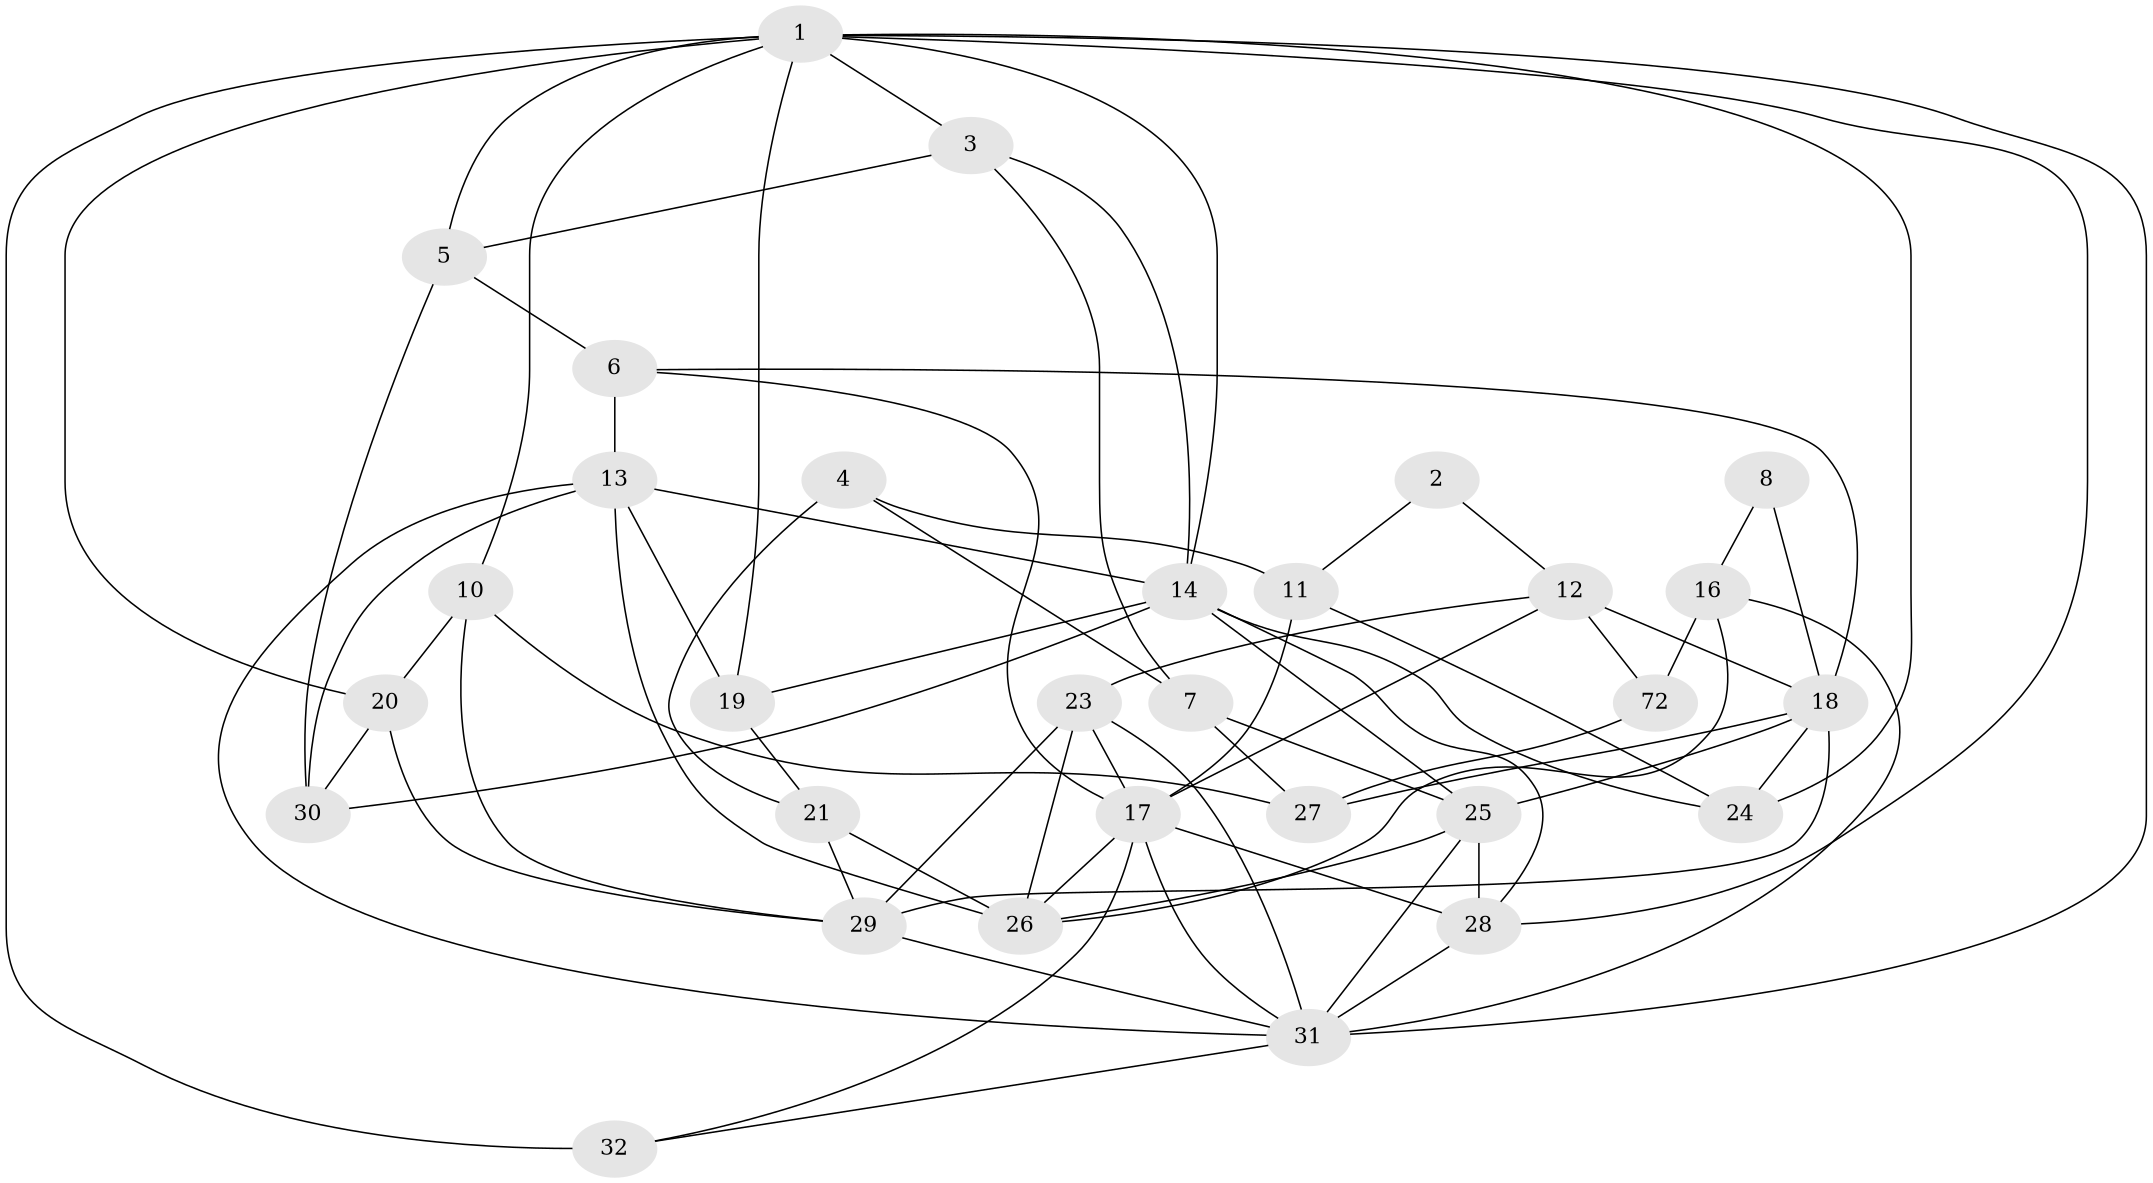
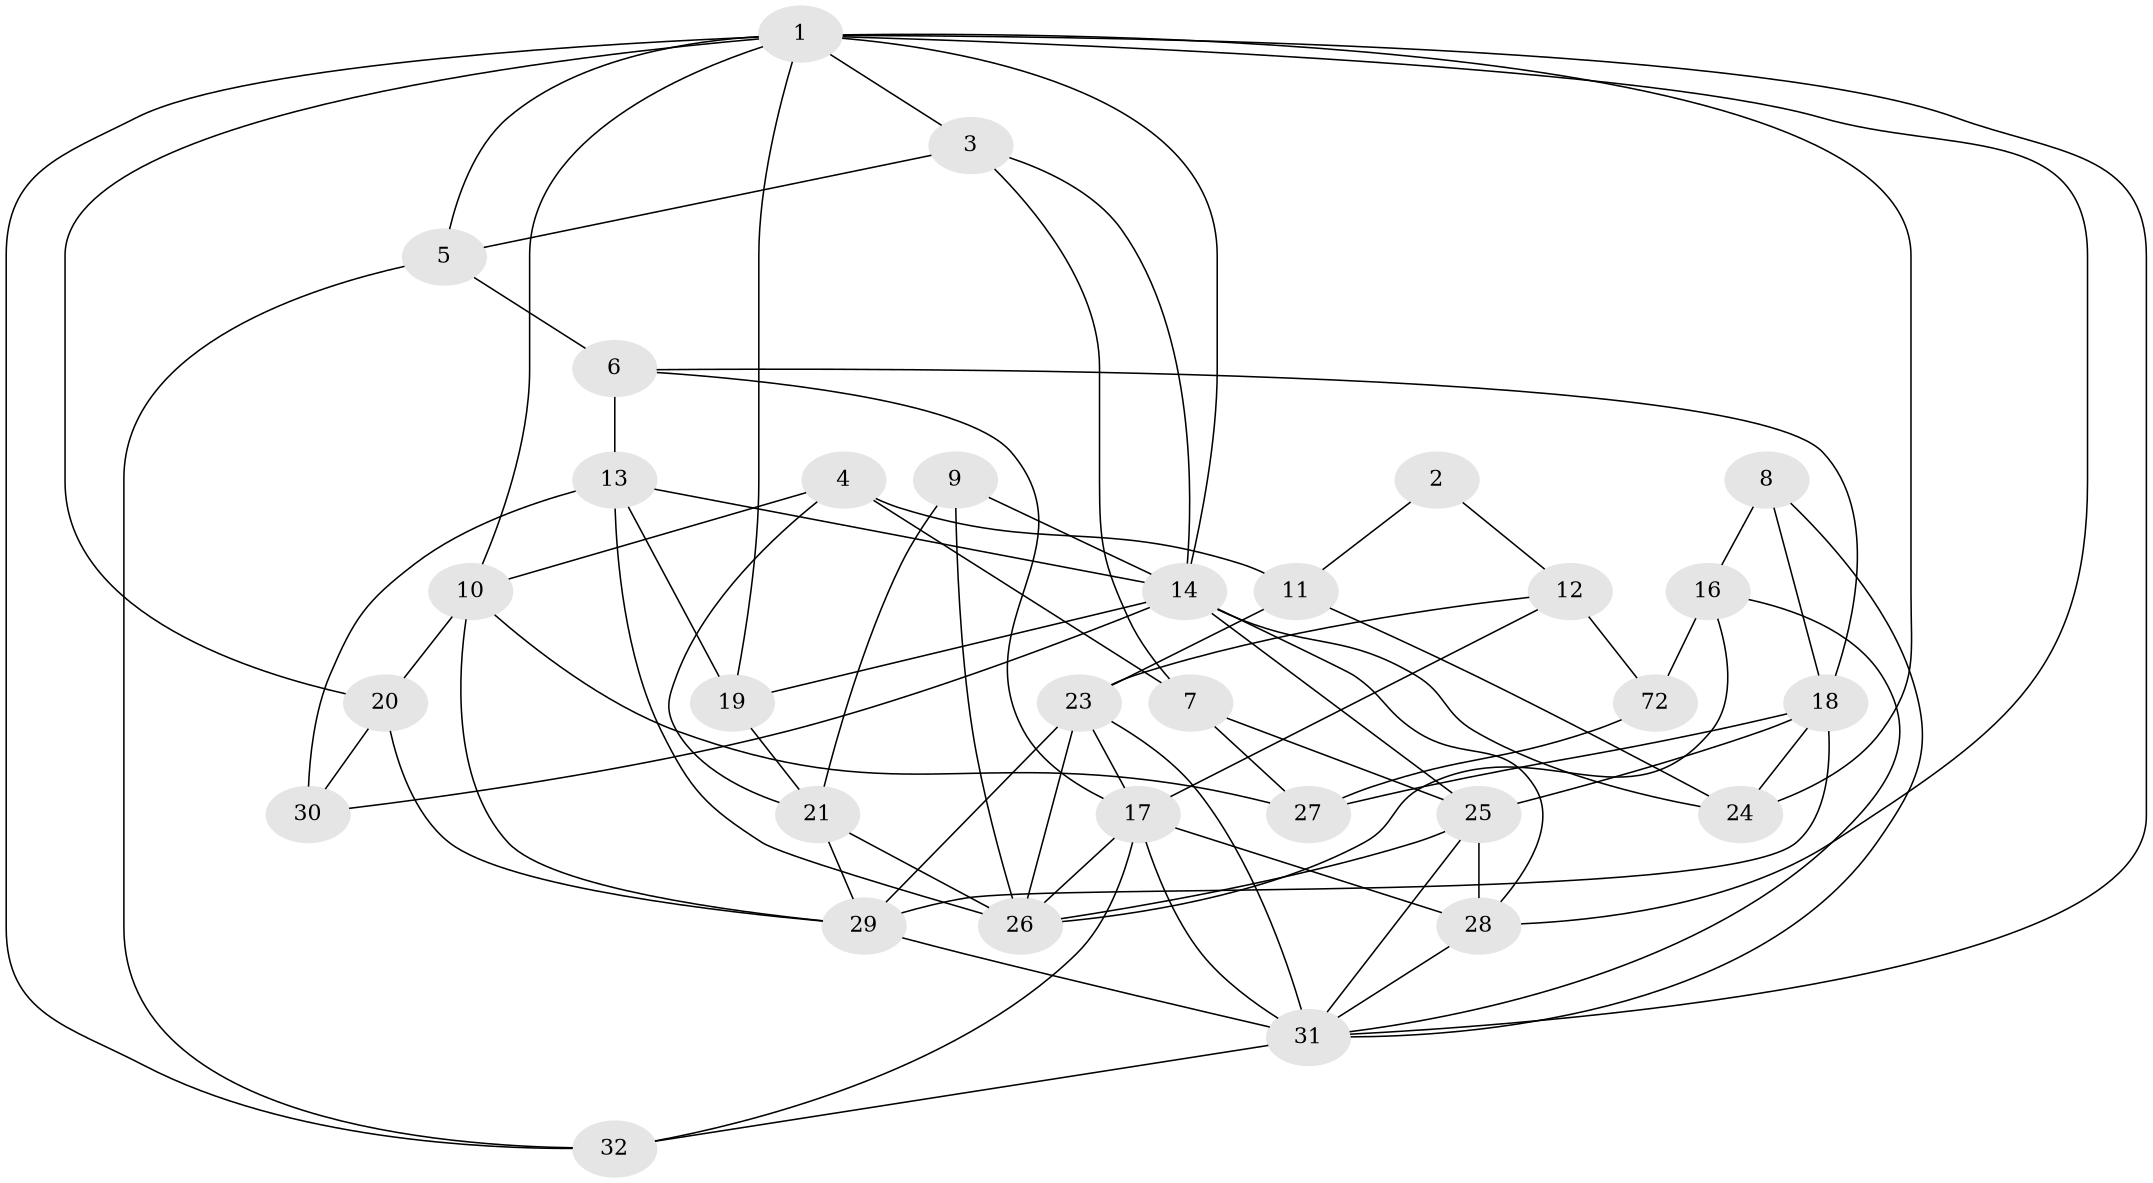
none -> (955, 480)
(344, 530) -> (124, 788)
none -> (657, 536)
(1698, 647) -> none
(1255, 718) -> (1188, 647)
(463, 945) -> (1811, 910)
